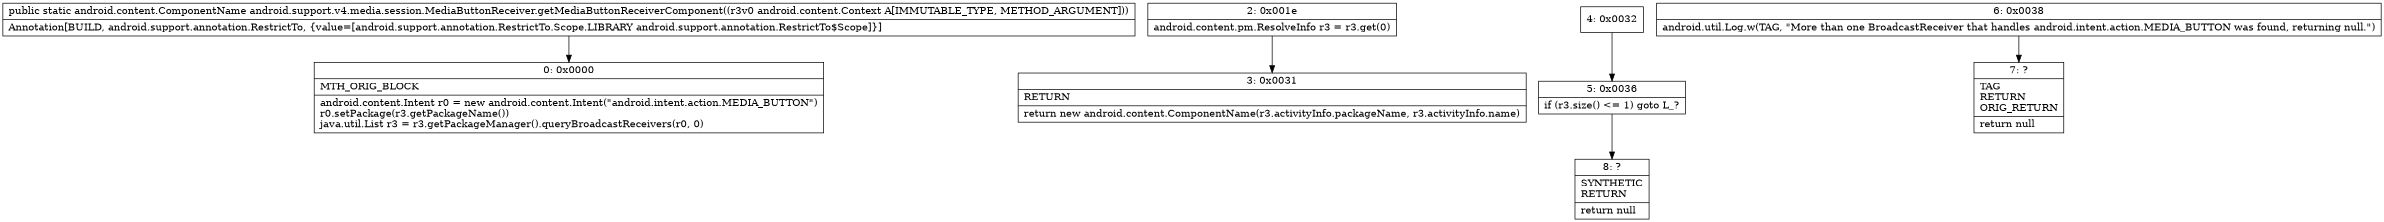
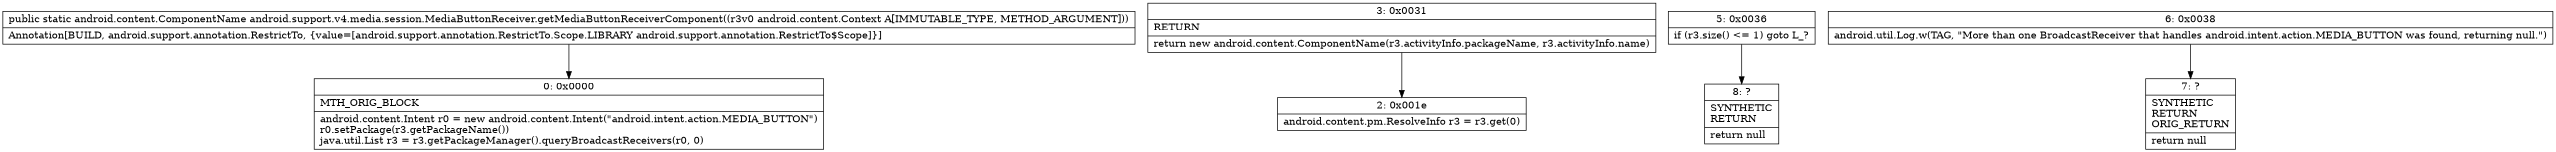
(1612, 20) -> none
(1272, 51) -> (1402, 71)
(1990, 87) -> (2183, 103)
